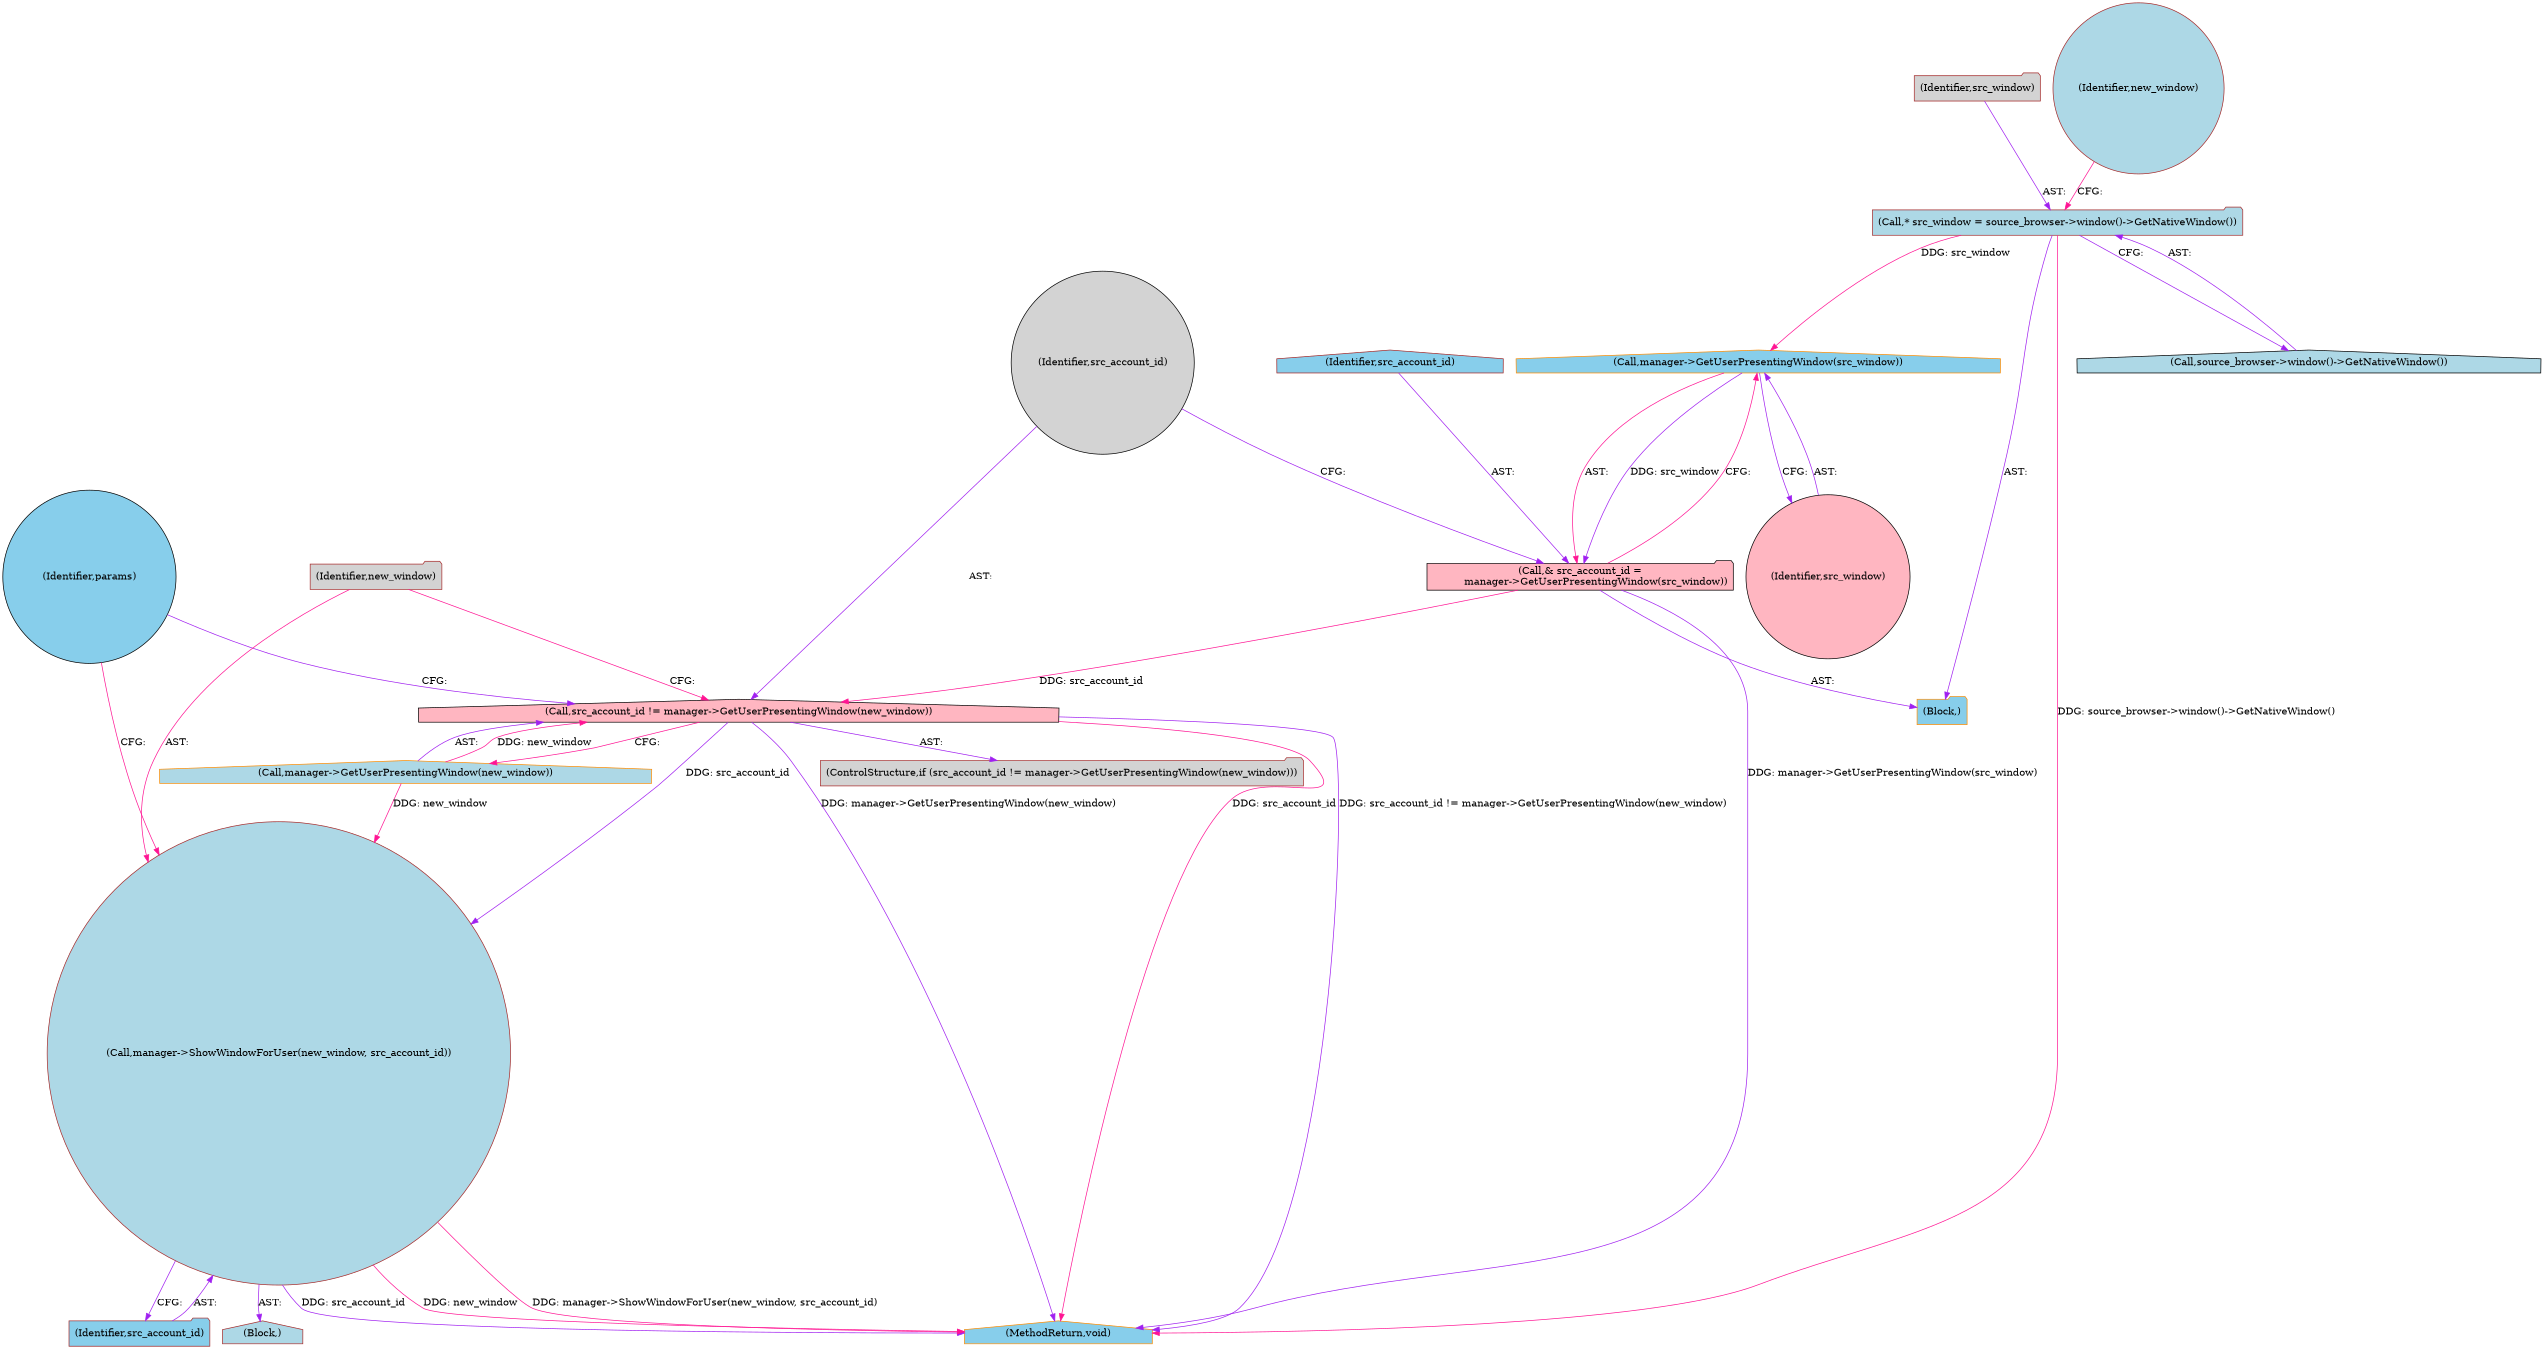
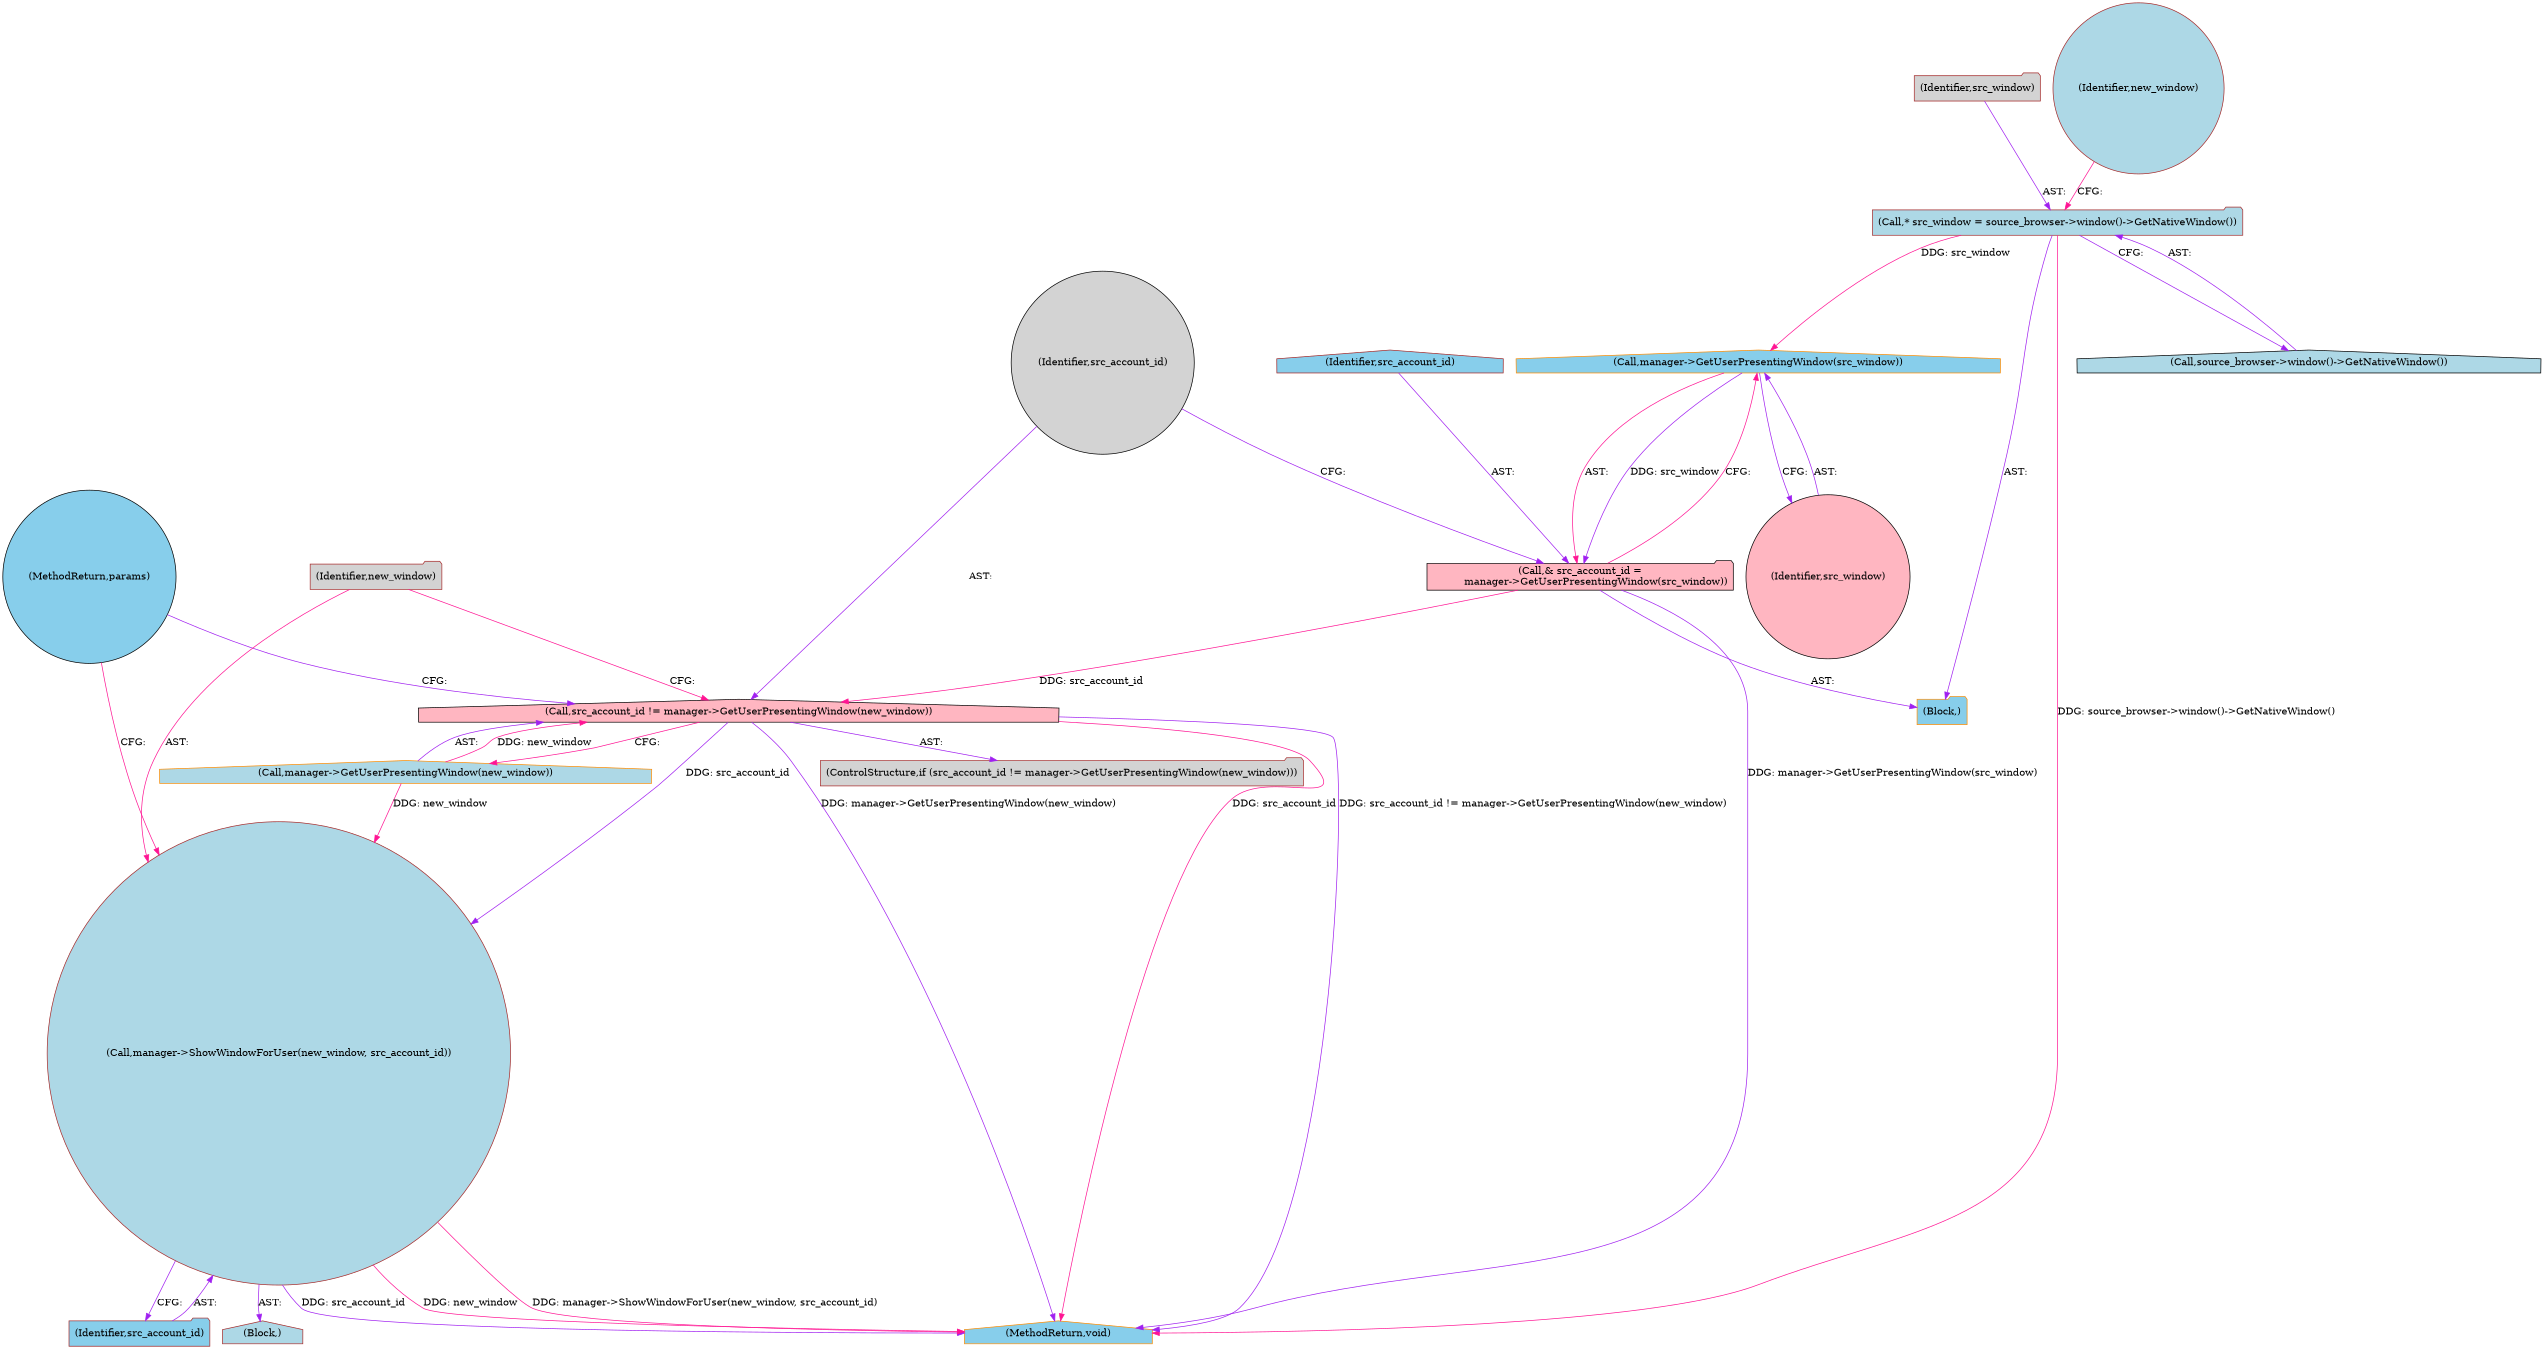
(89, 577) -> (89, 577)
